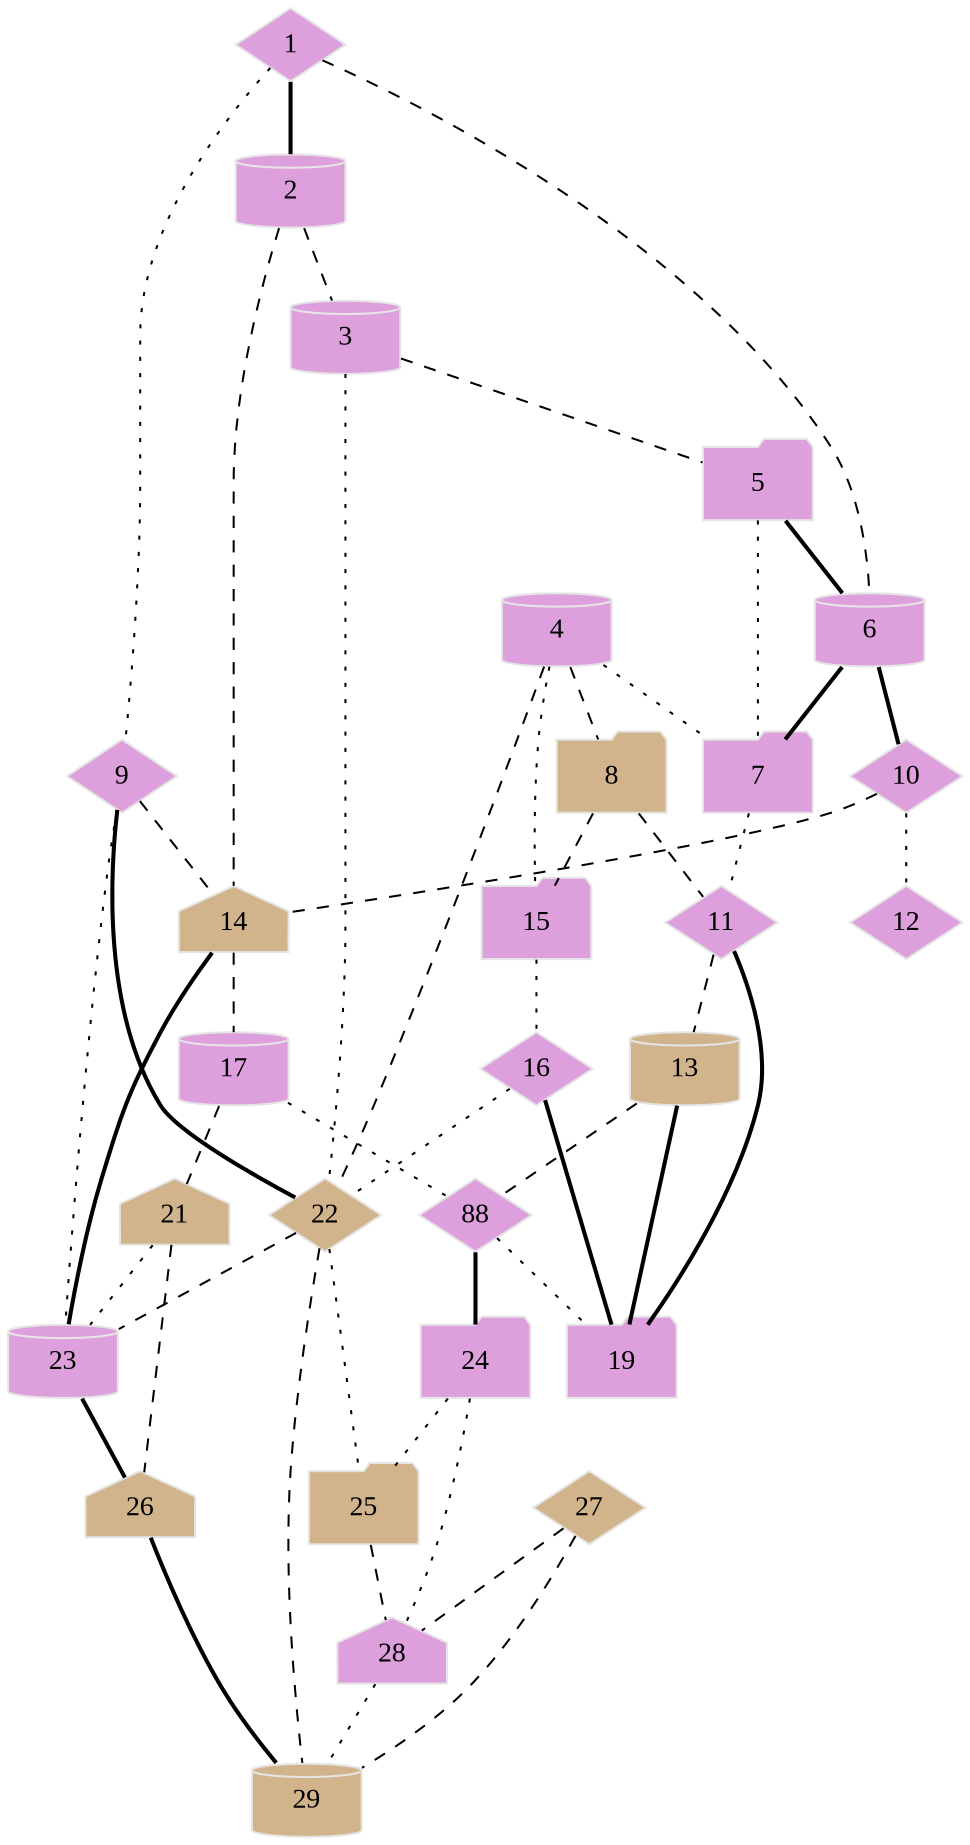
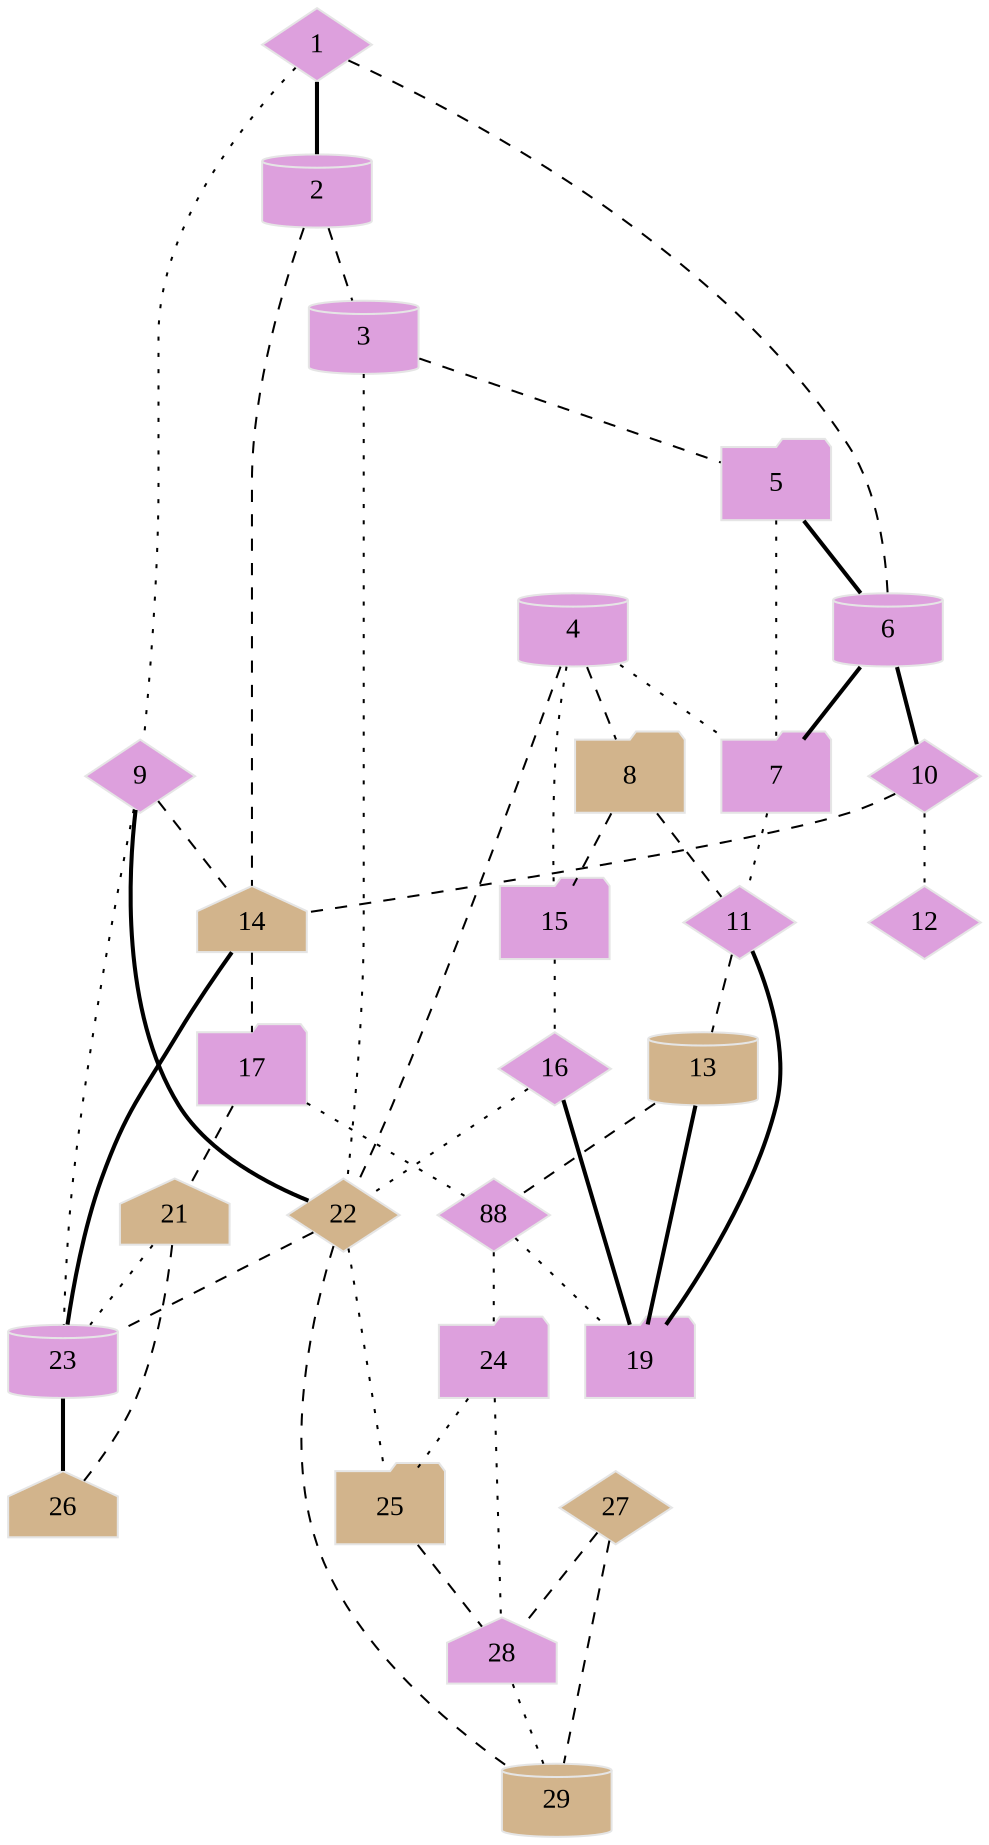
(234, 1069) -> (252, 1069)
(475, 1288) -> (494, 1288)
(204, 1656) -> none
